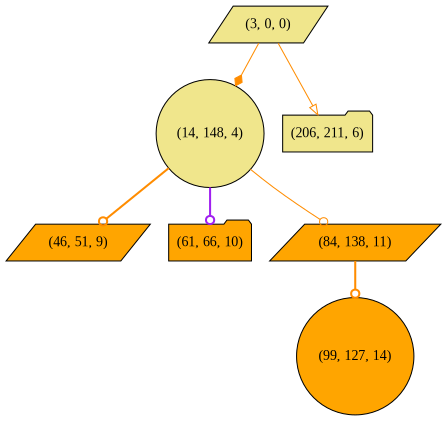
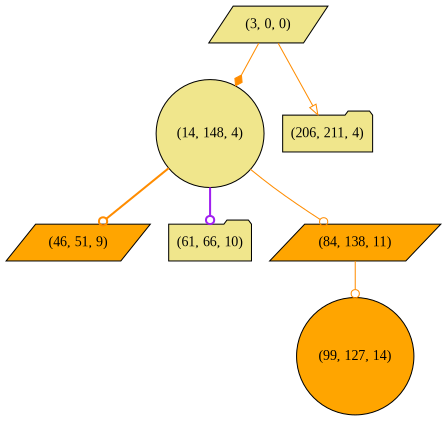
(328, 134) -> (328, 134)
(210, 243) -> (210, 243)
(355, 275) -> (355, 275)
